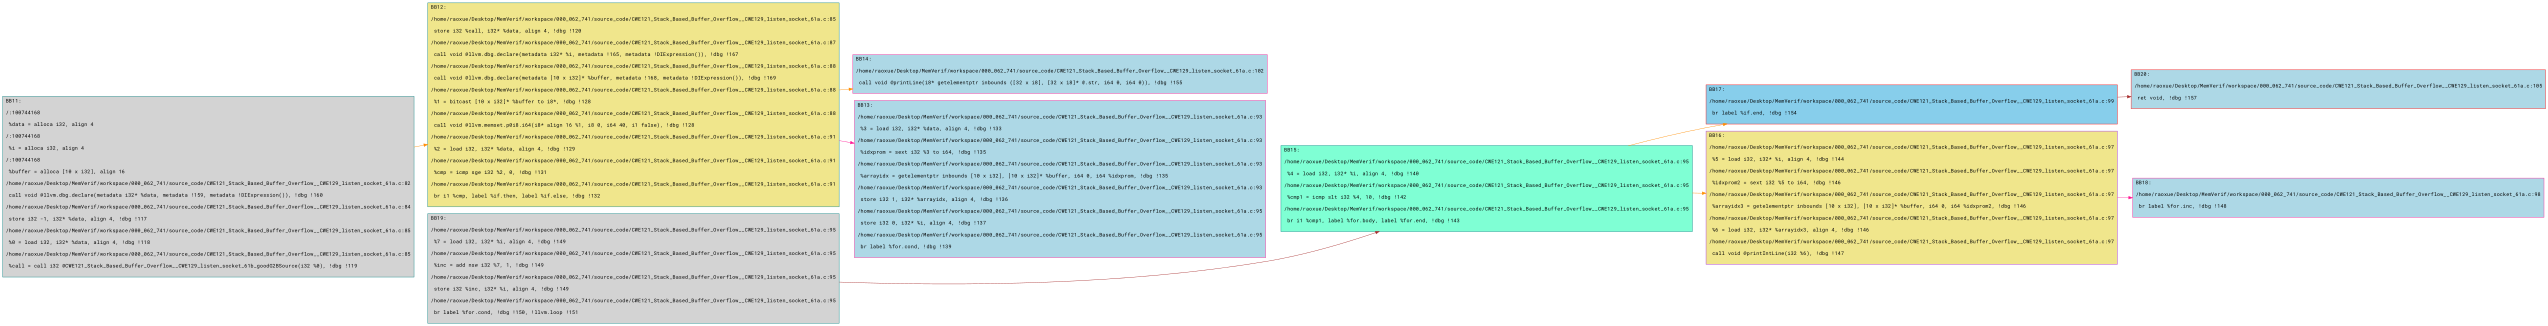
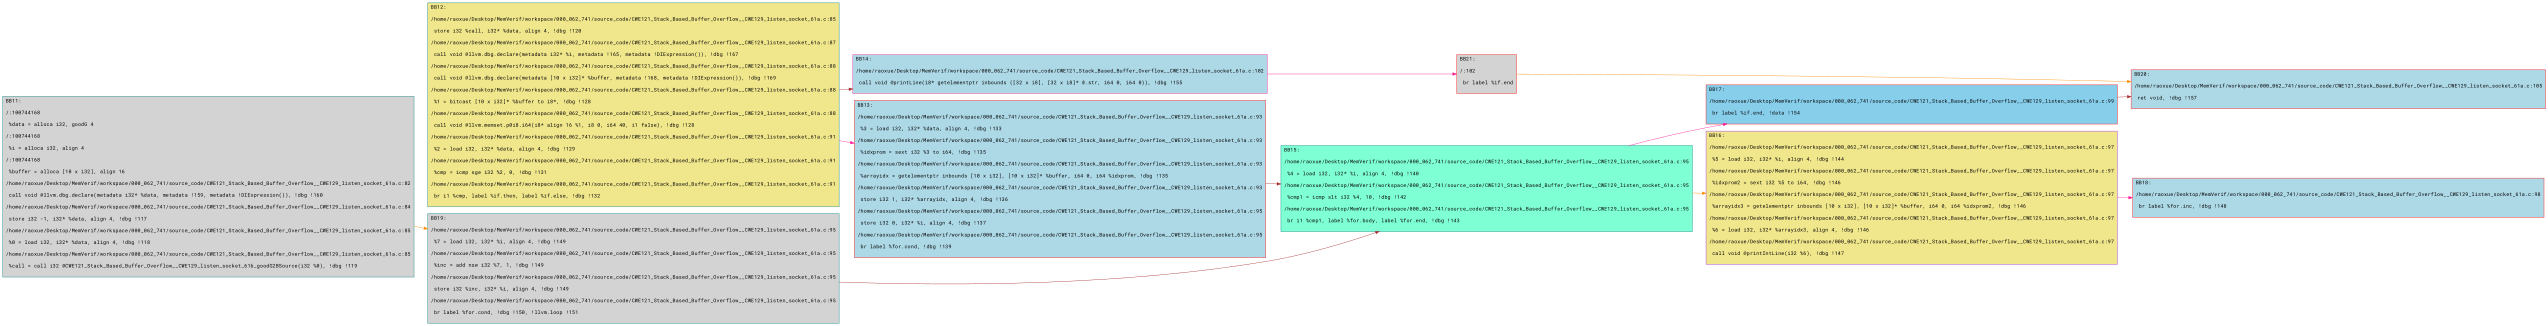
none -> (1487, 74)
(844, 90) -> (844, 90)
(1753, 113) -> (1755, 113)
(50, 124) -> (50, 124)
(1676, 134) -> (1676, 134)
(419, 146) -> (419, 227)
(1060, 179) -> (1060, 179)
none -> (1271, 184)
(2338, 198) -> (2338, 198)
